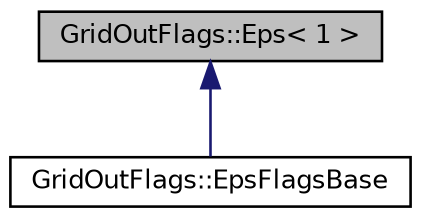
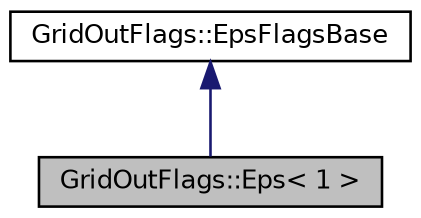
(210, 123) -> (210, 123)
